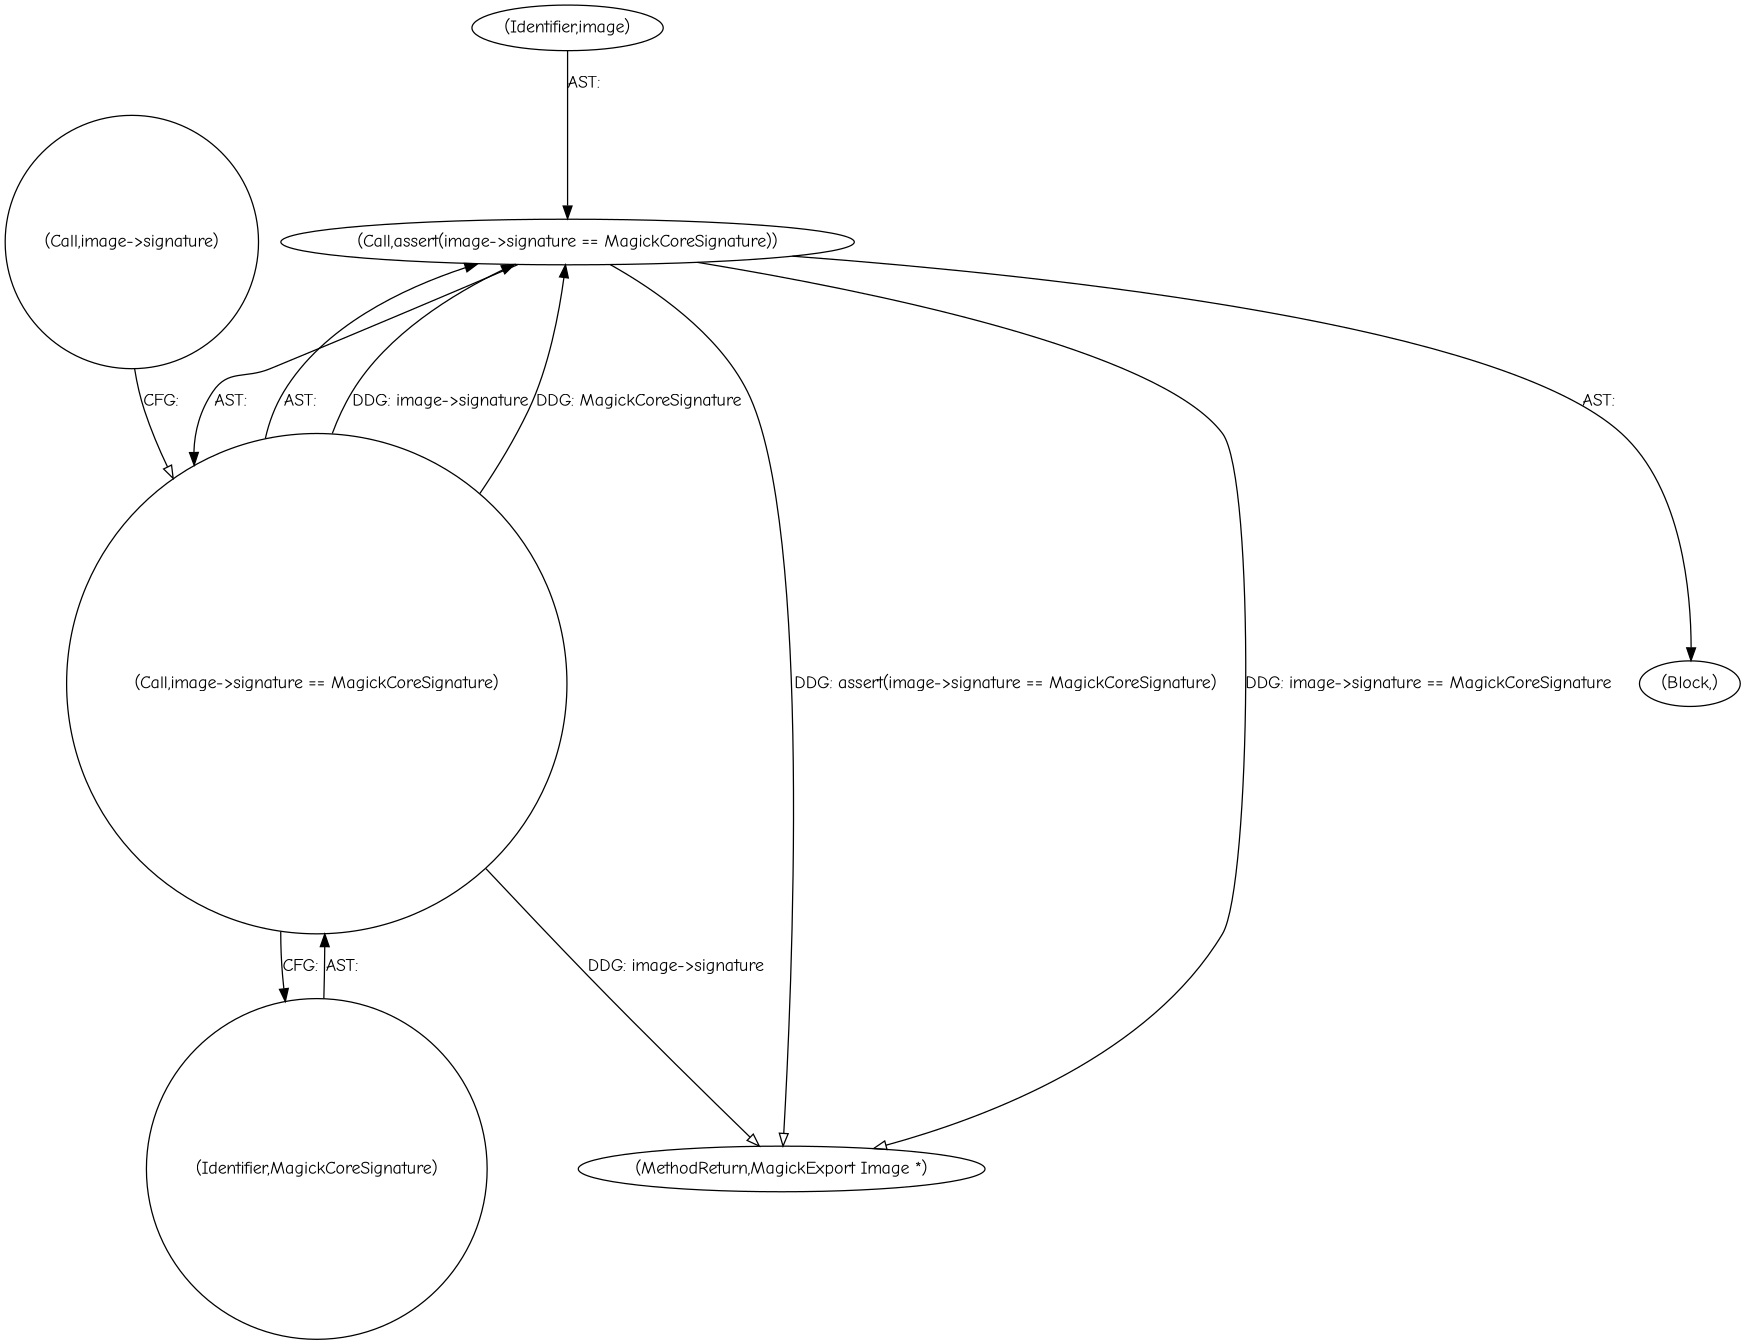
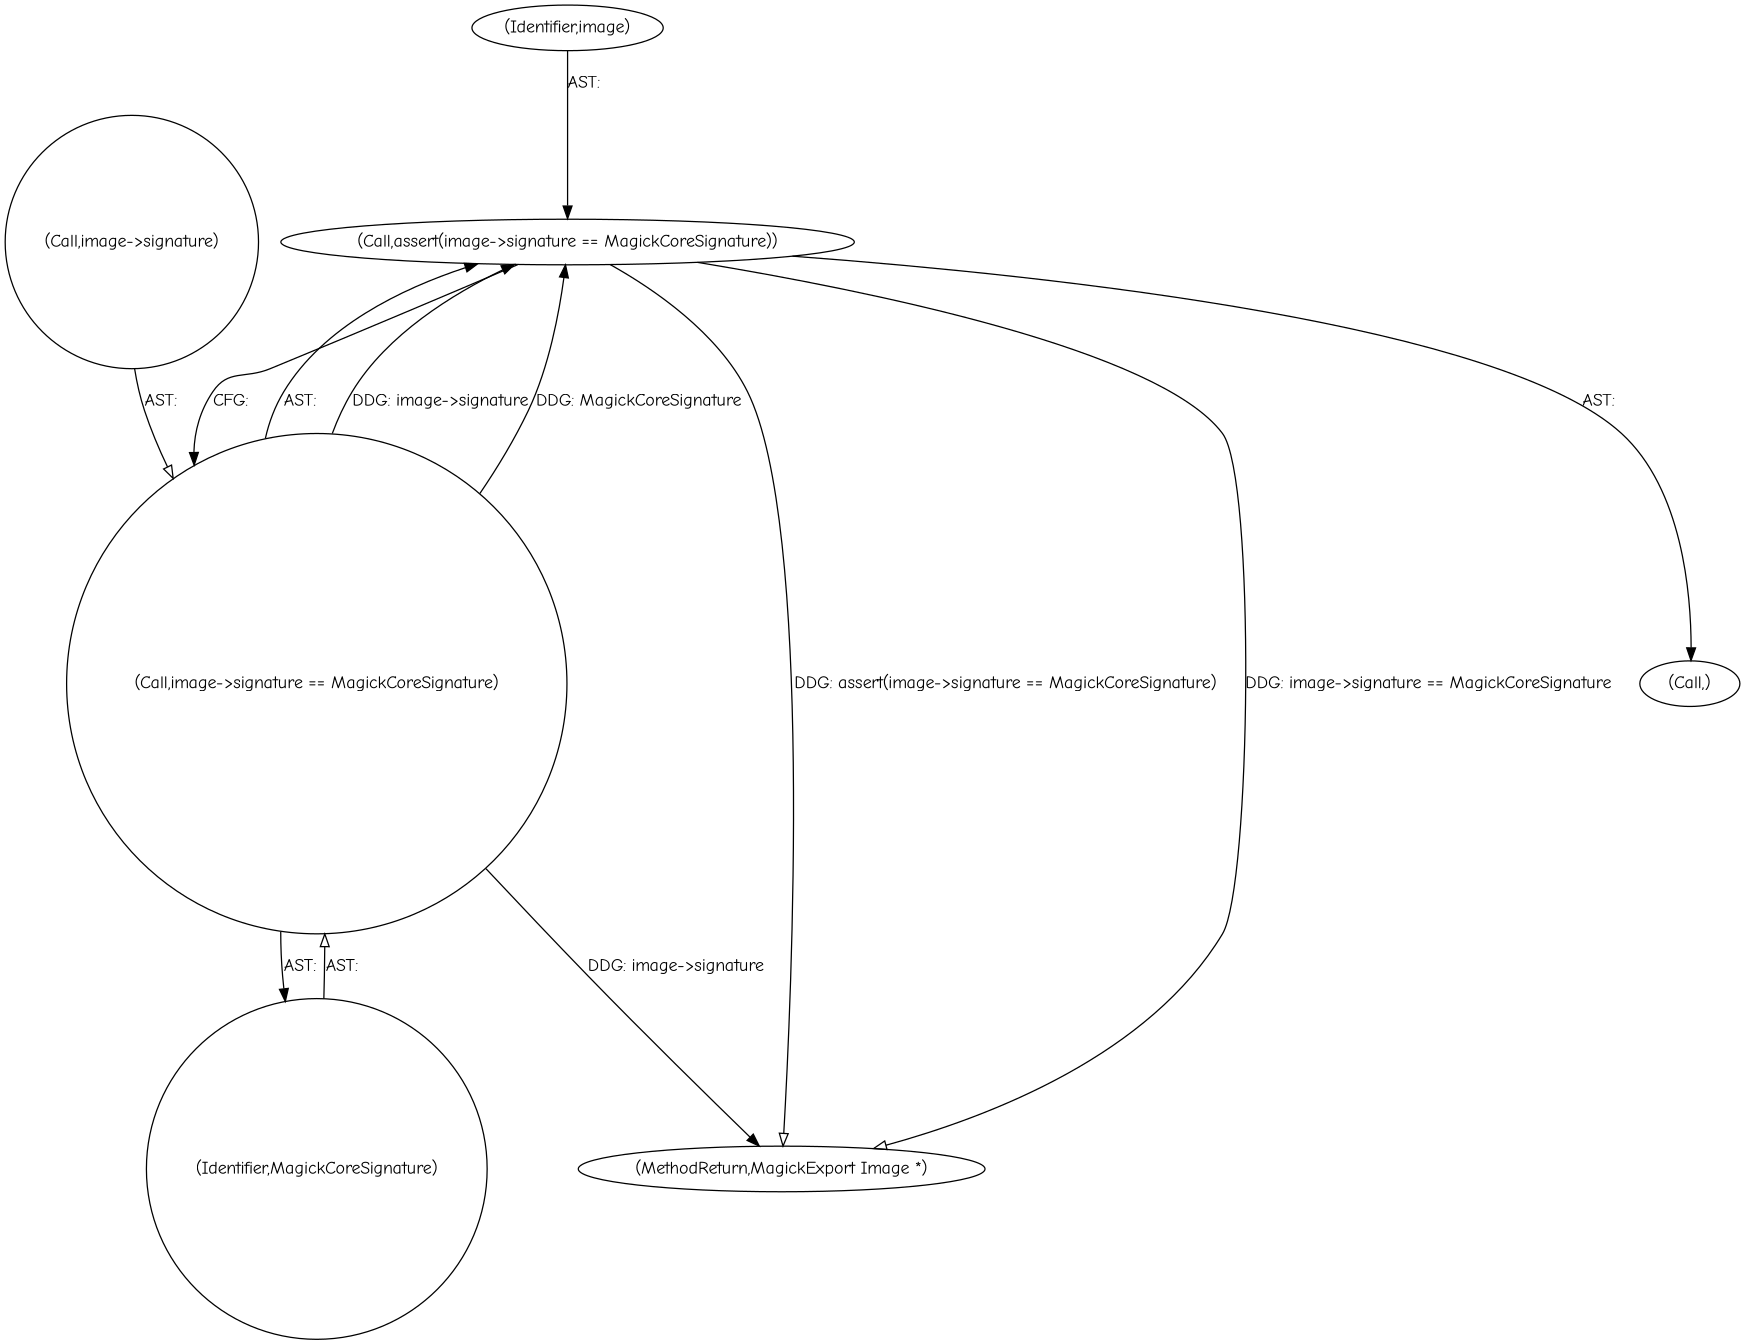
(164, 401) -> (164, 401)
(234, 401) -> (234, 401)
(1690, 684) -> (1690, 684)
(303, 966) -> (303, 966)
(324, 973) -> (324, 973)
(616, 1005) -> (616, 1005)
